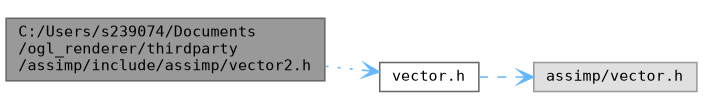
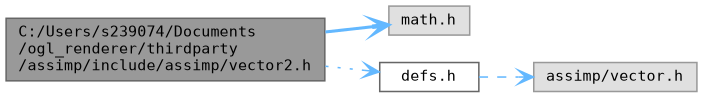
none -> (429, 21)
(429, 77) -> (429, 77)
